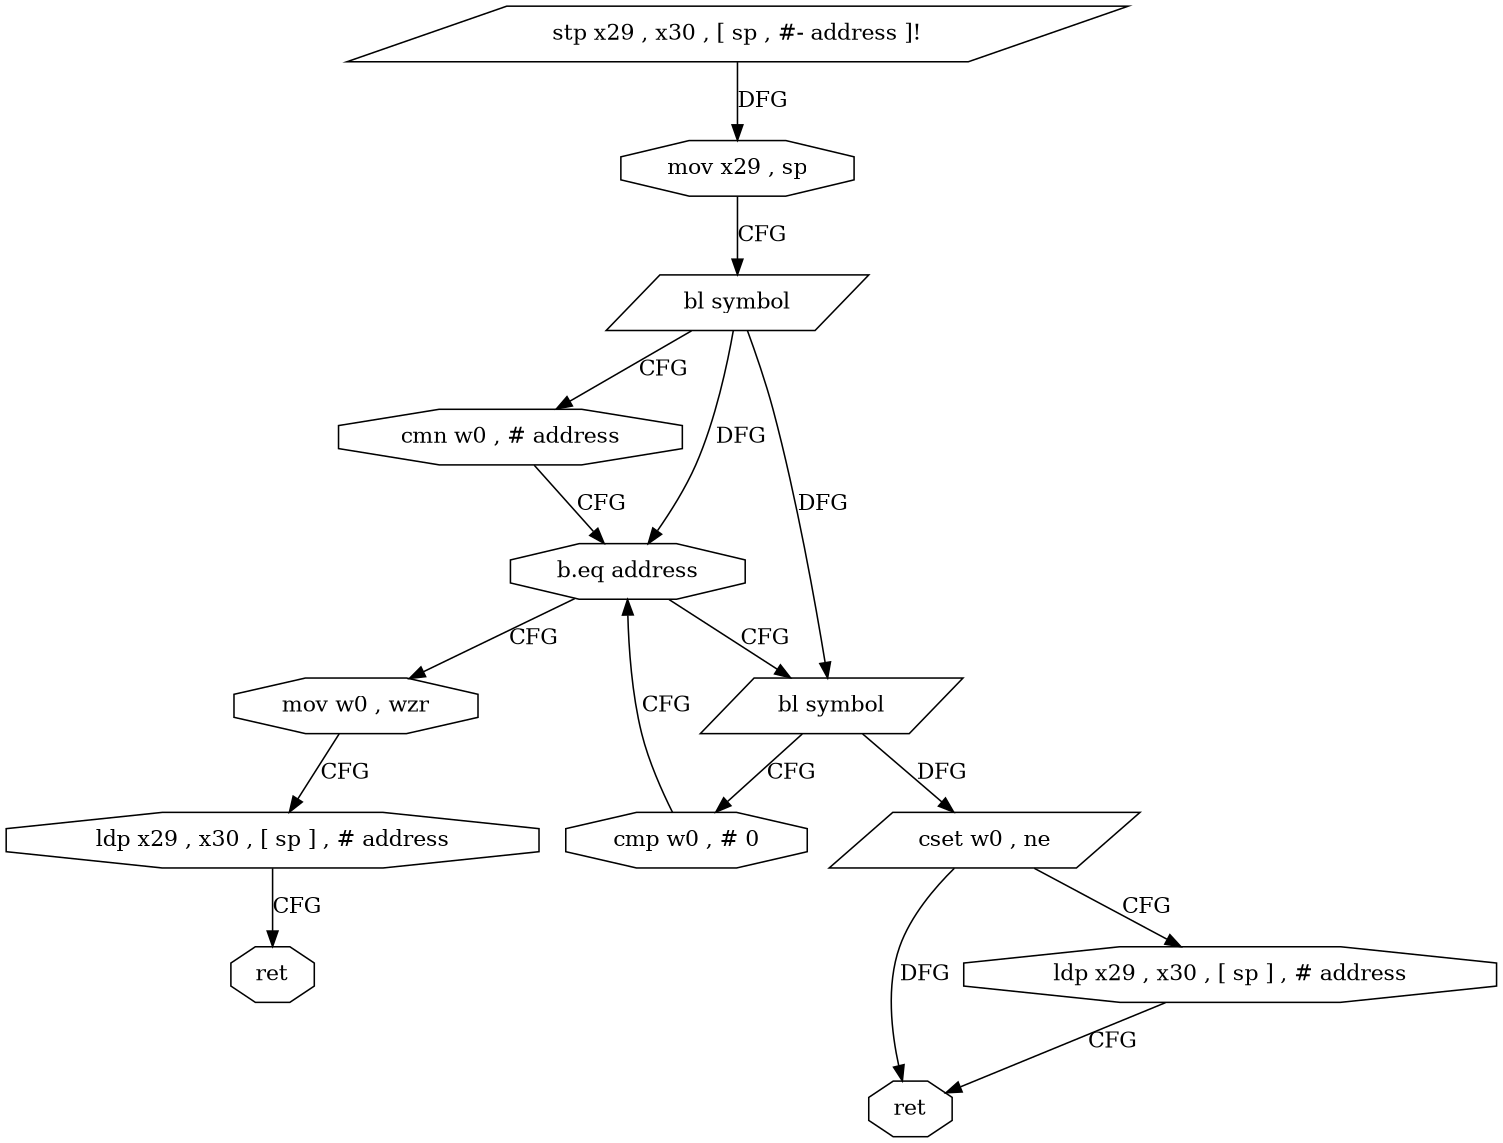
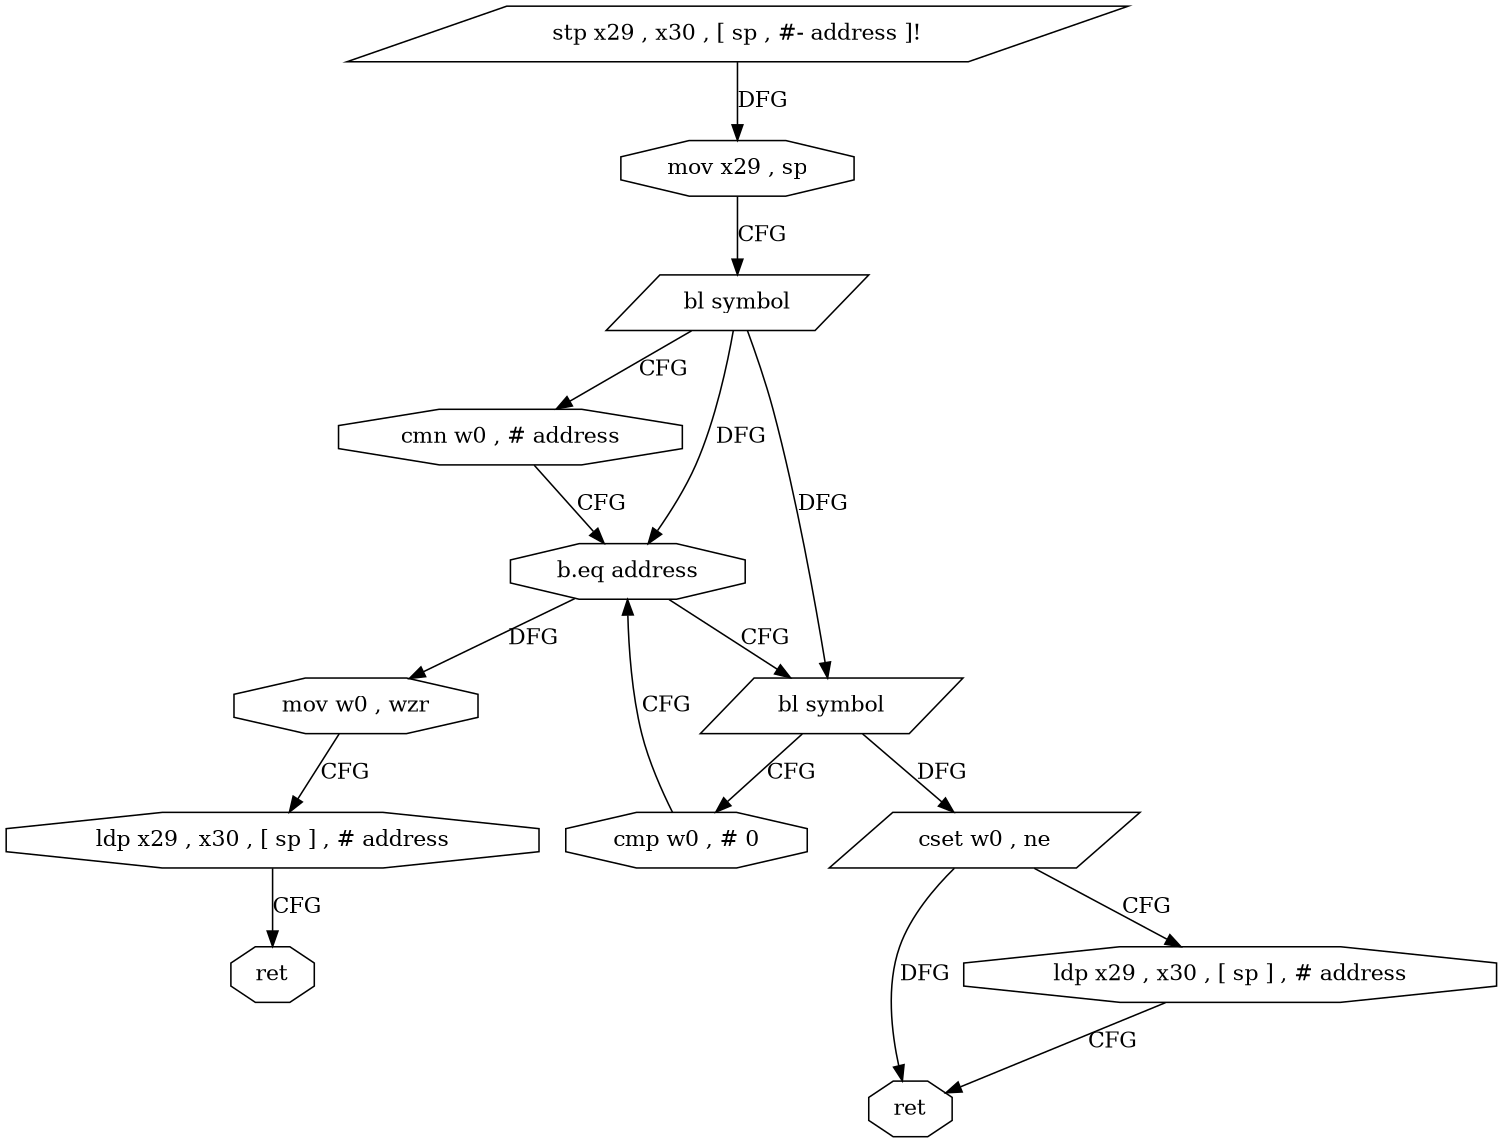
(534, 639) -> (534, 639)
